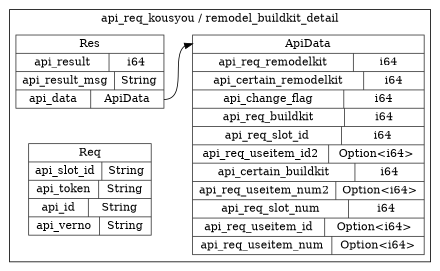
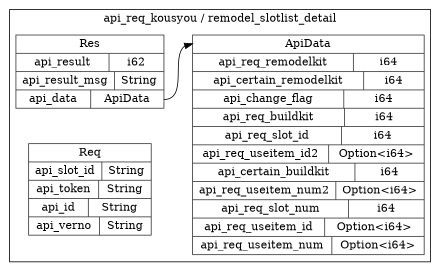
(220, 19) -> (220, 19)
(136, 62) -> (136, 62)
